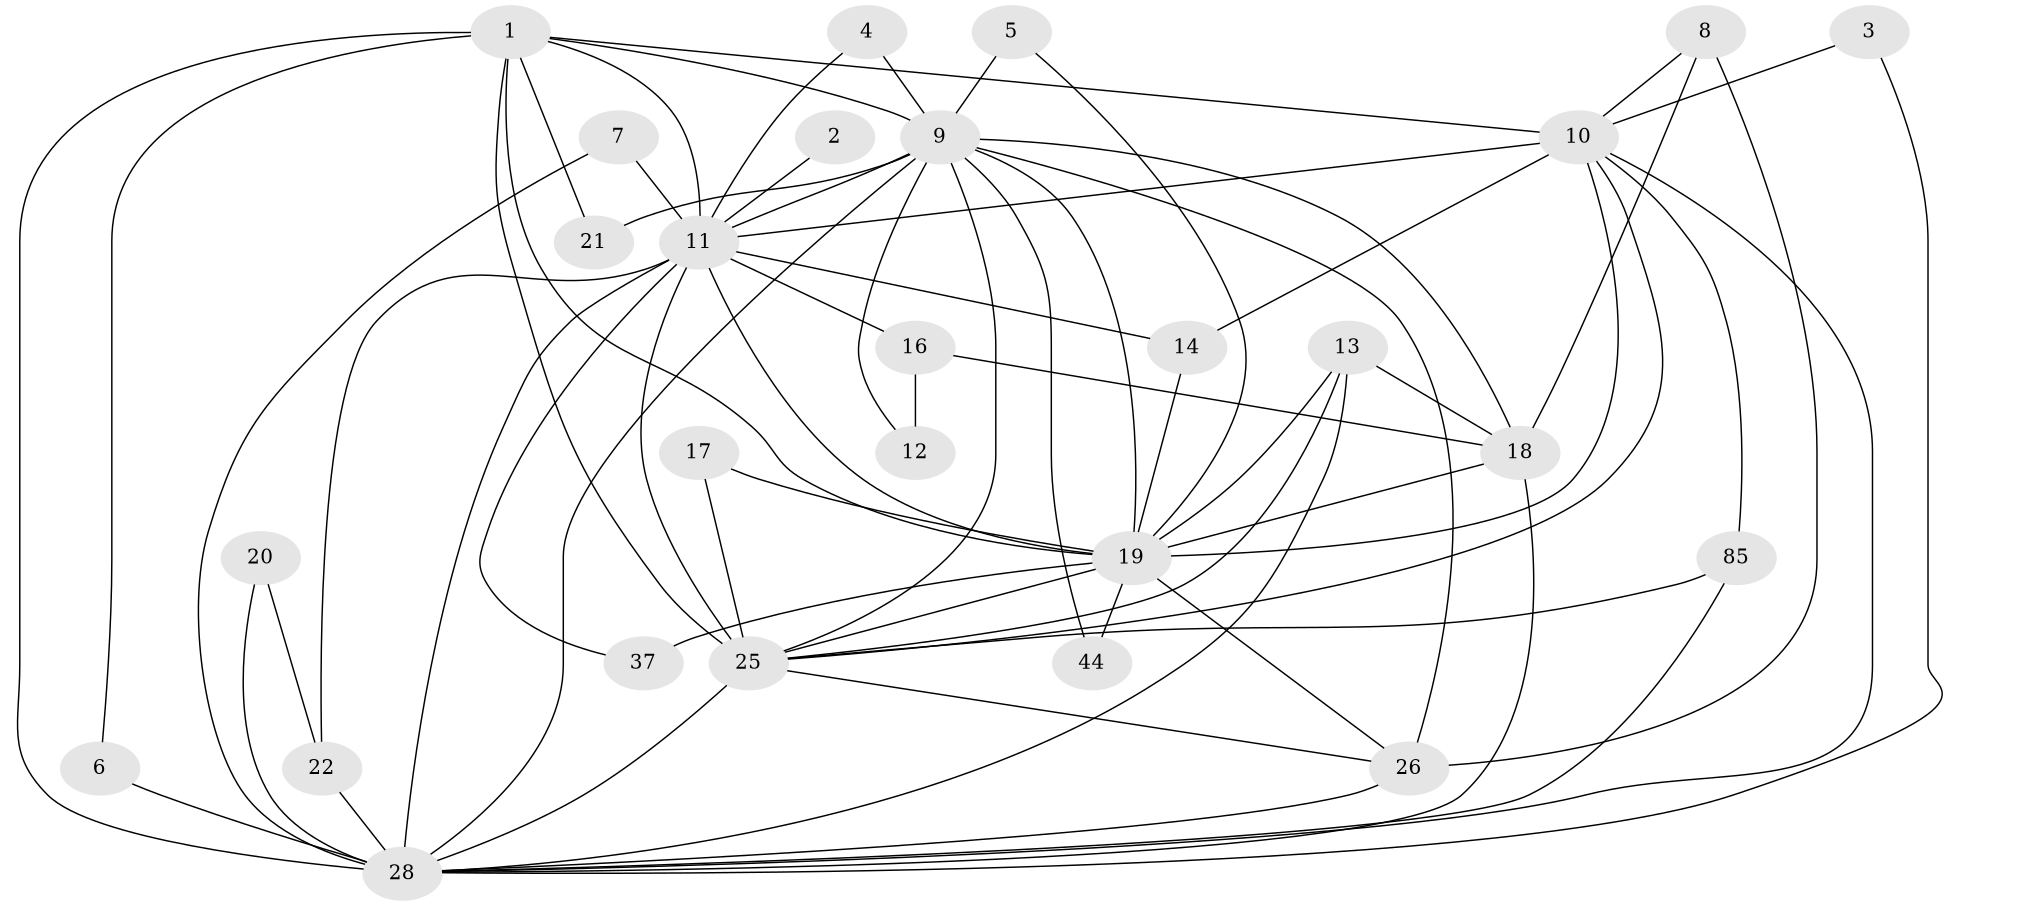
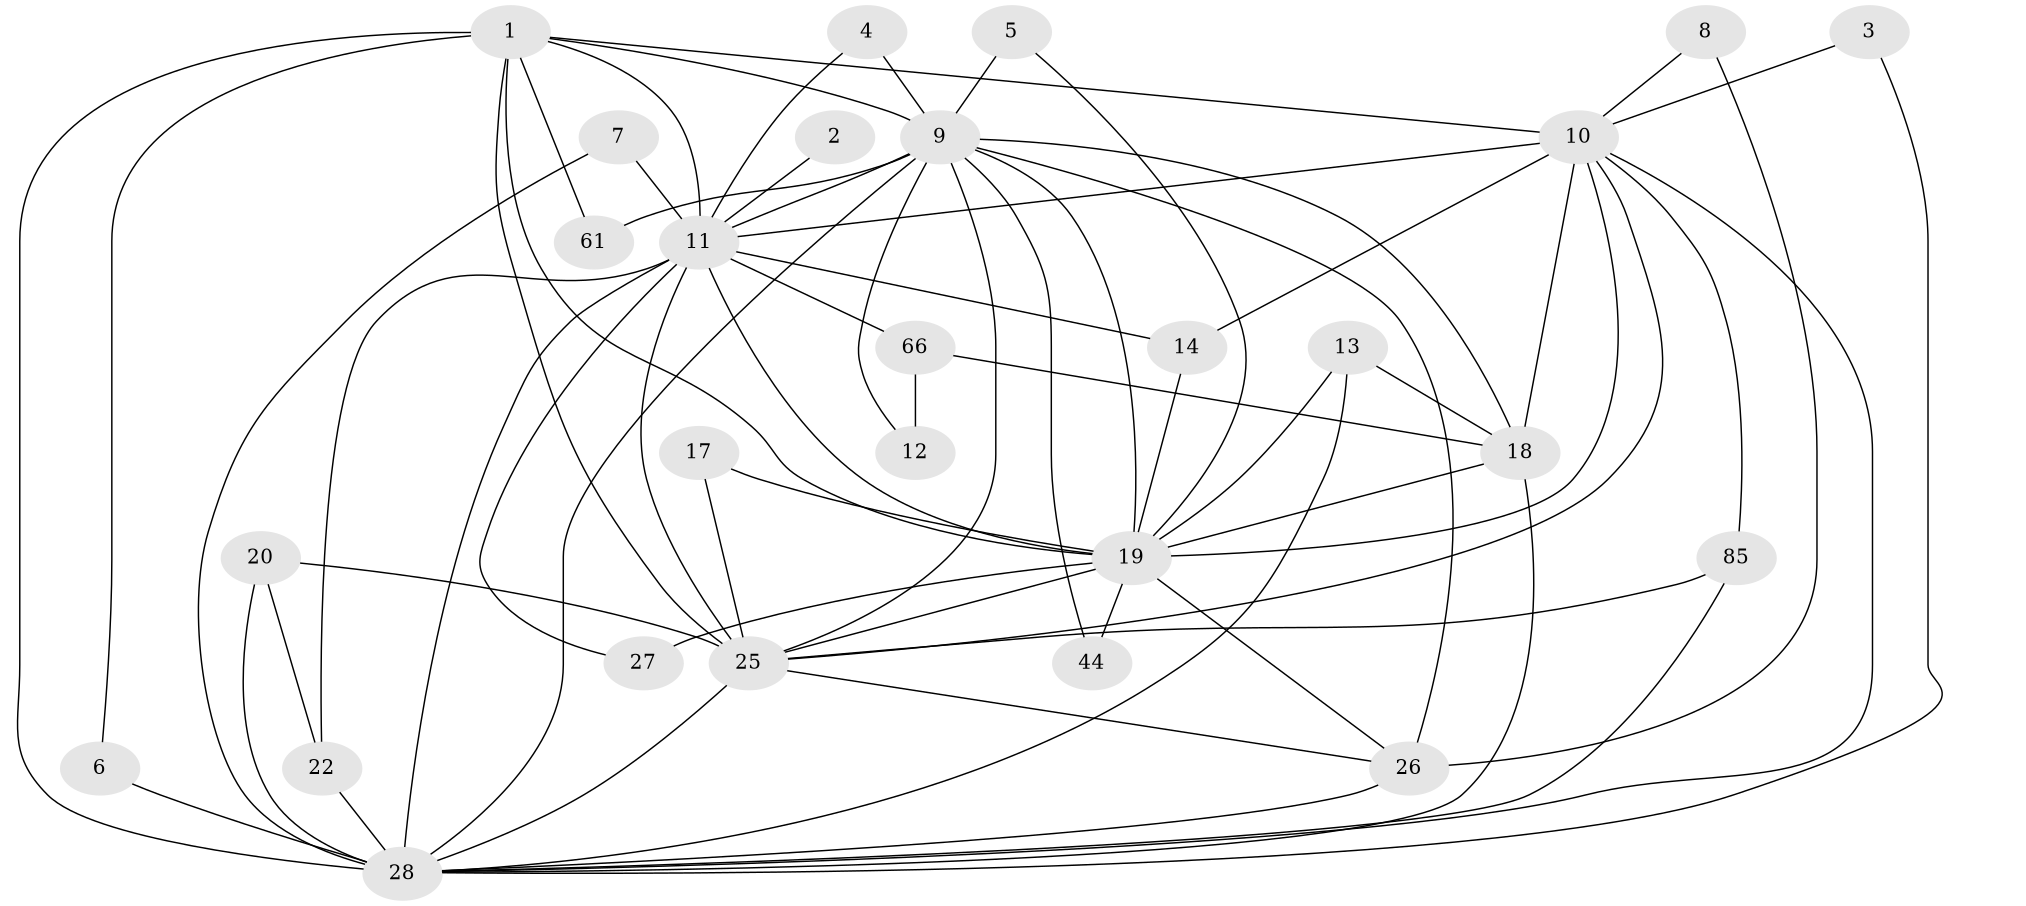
(594, 243) -> (594, 243)
(1618, 244) -> (1550, 295)
(915, 348) -> (915, 348)
(1135, 602) -> (512, 593)
(644, 663) -> (644, 663)
